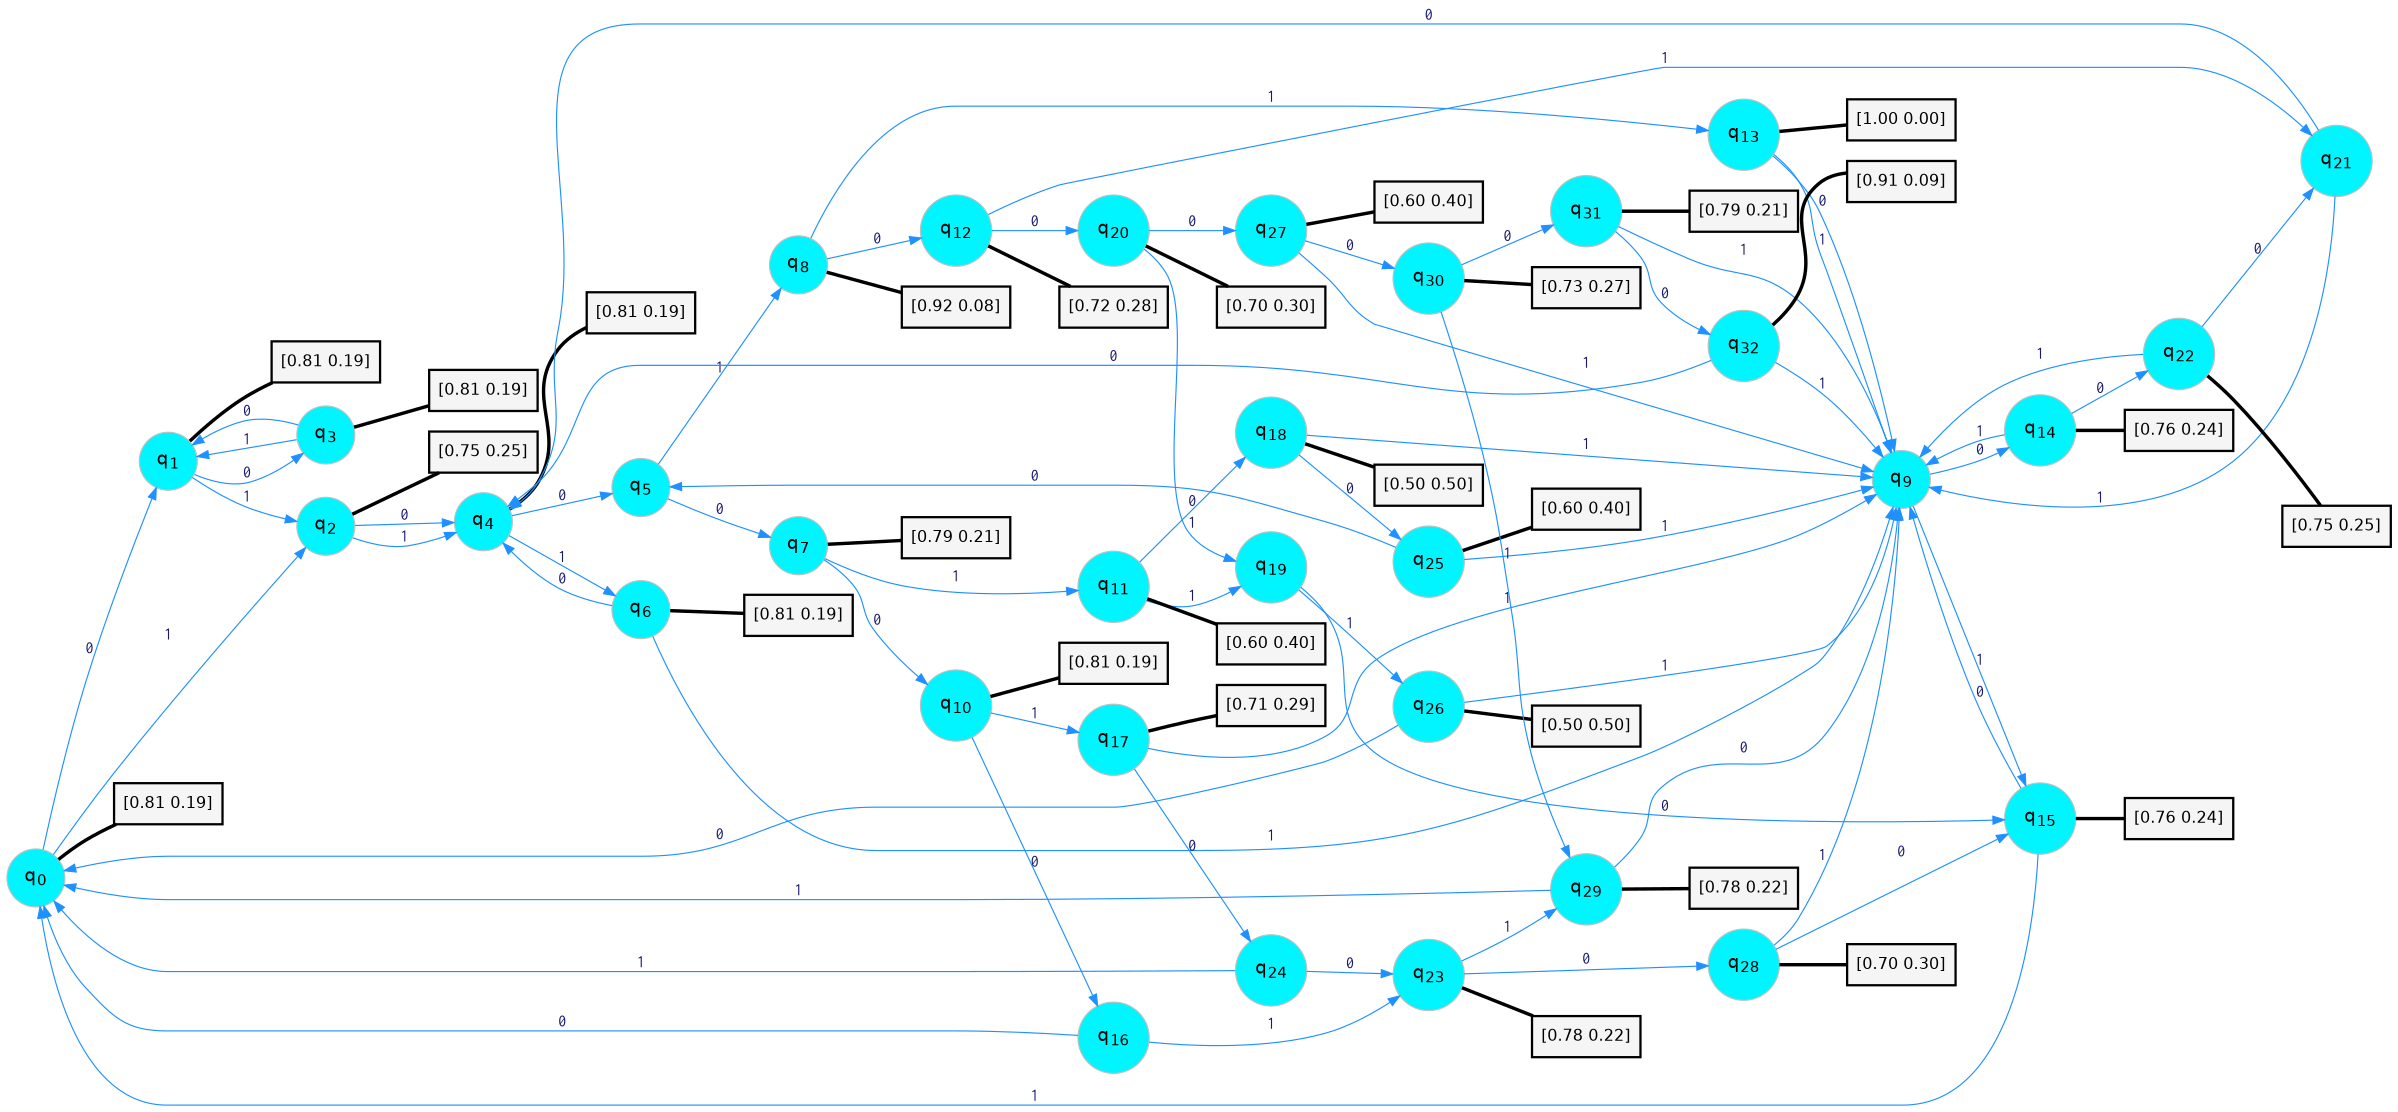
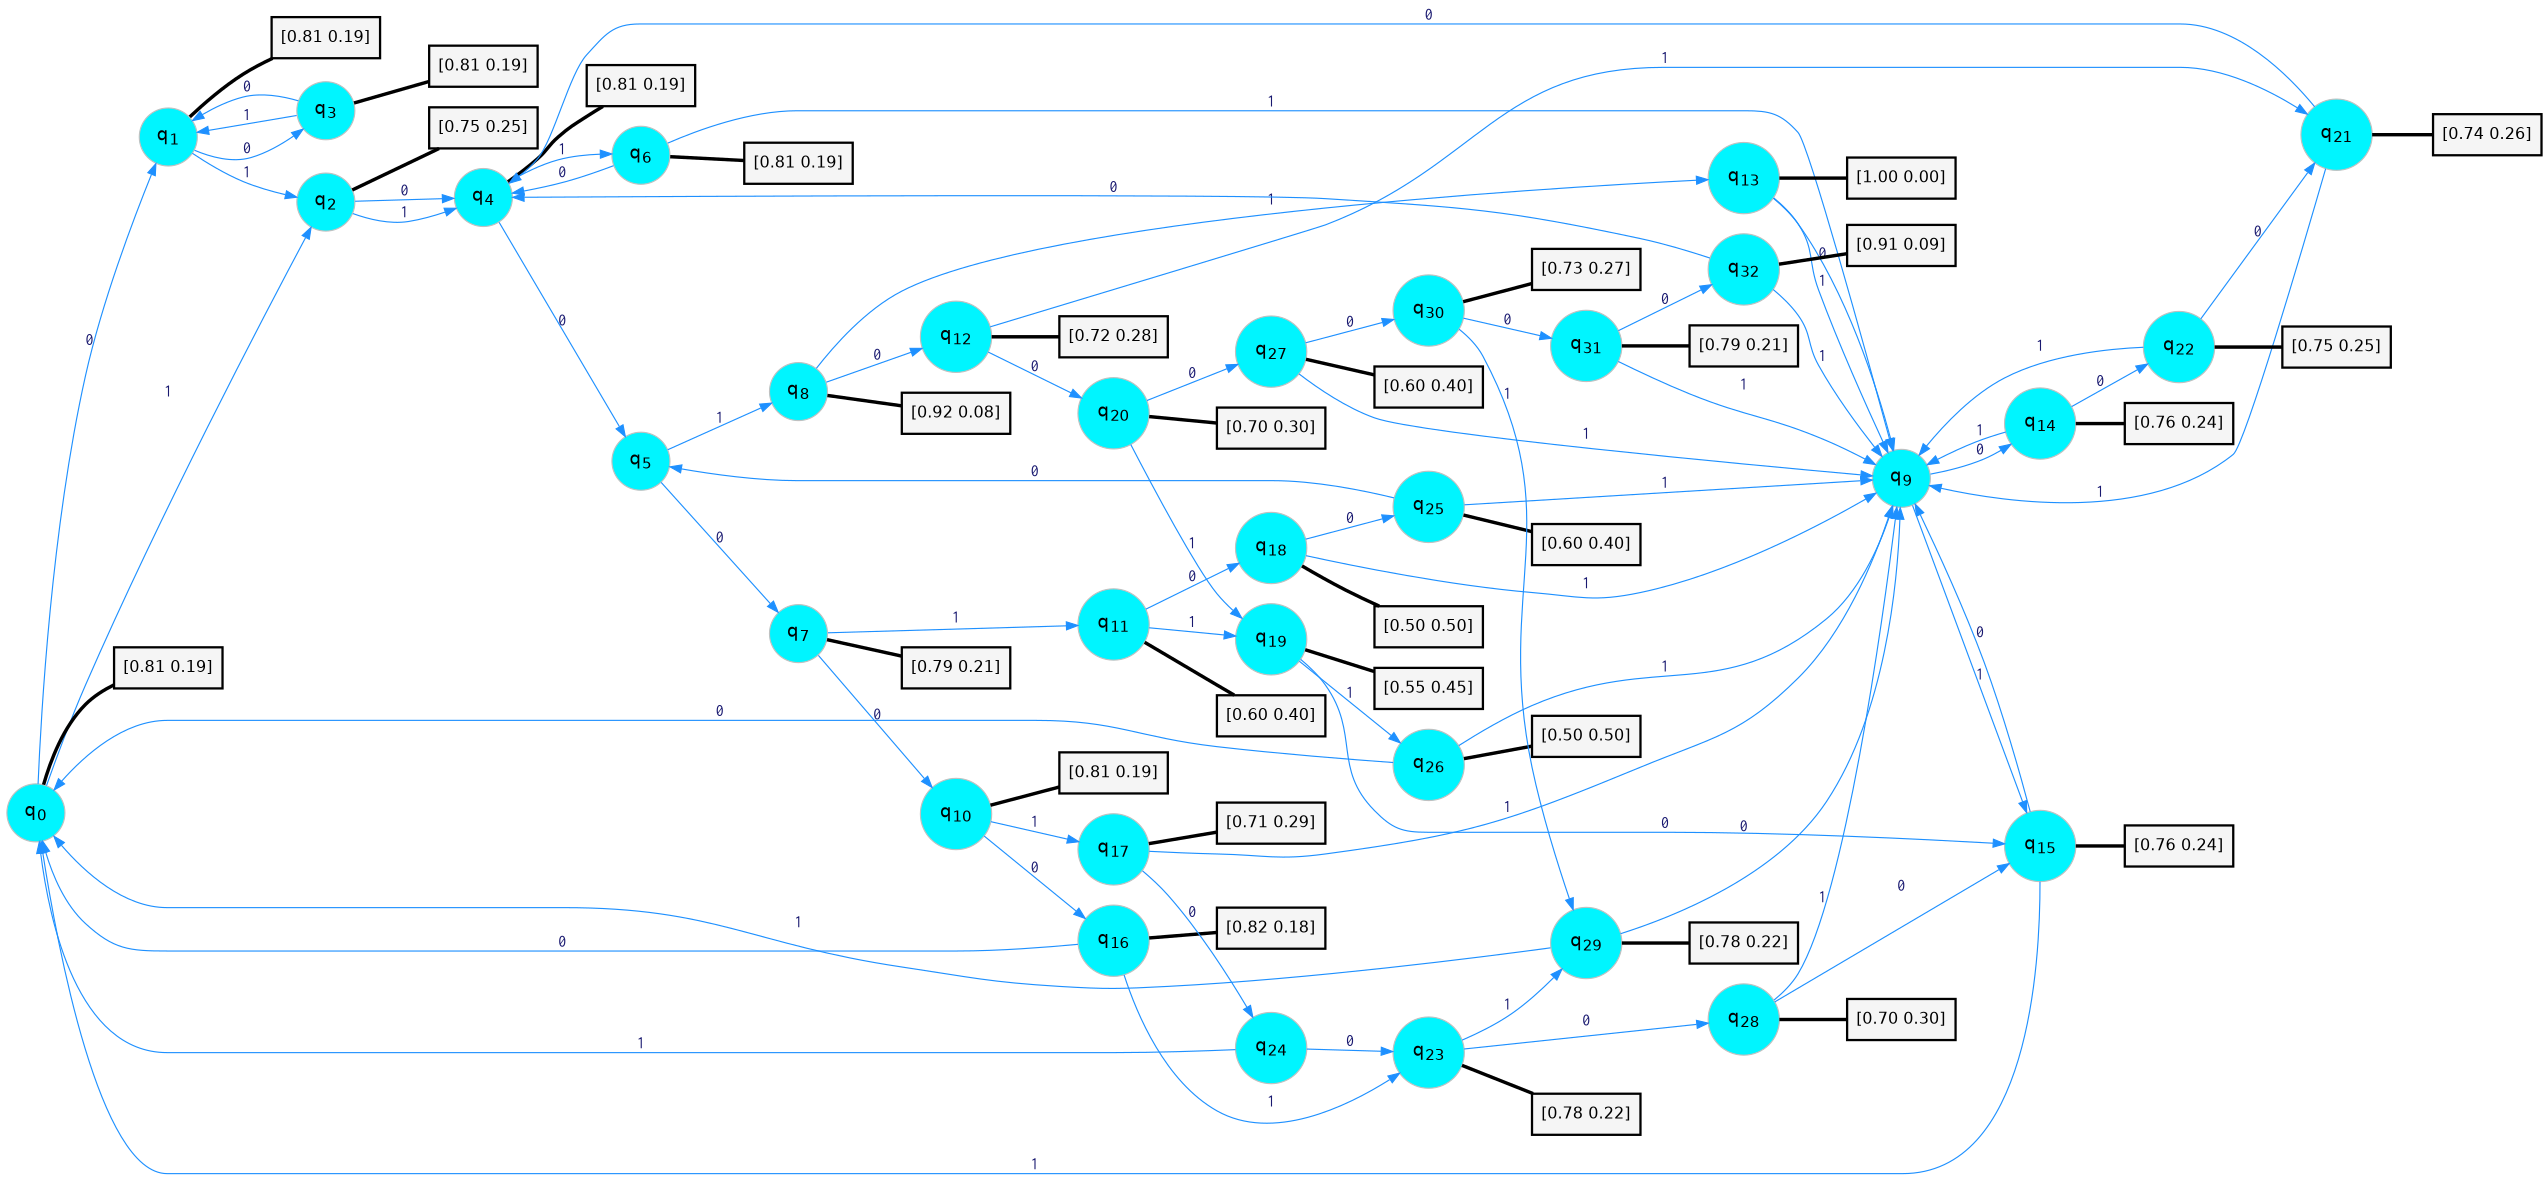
none -> (2487, 135)
none -> (1429, 688)
none -> (1271, 928)
